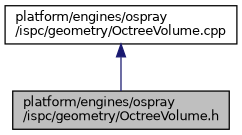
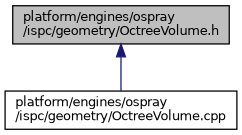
(121, 74) -> (121, 74)
